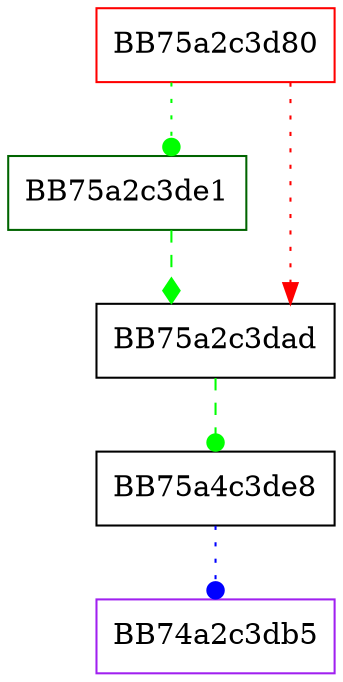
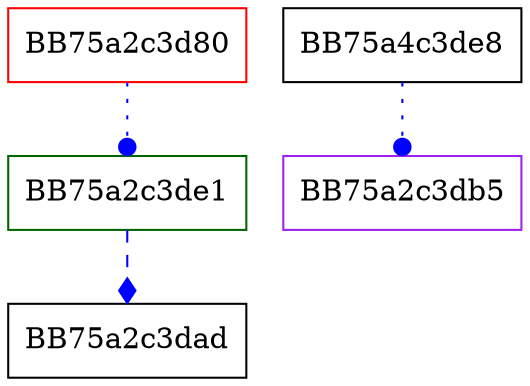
(171, 111) -> (127, 111)
(290, 183) -> none
(171, 254) -> (127, 254)
(216, 406) -> none
(216, 636) -> (402, 193)
